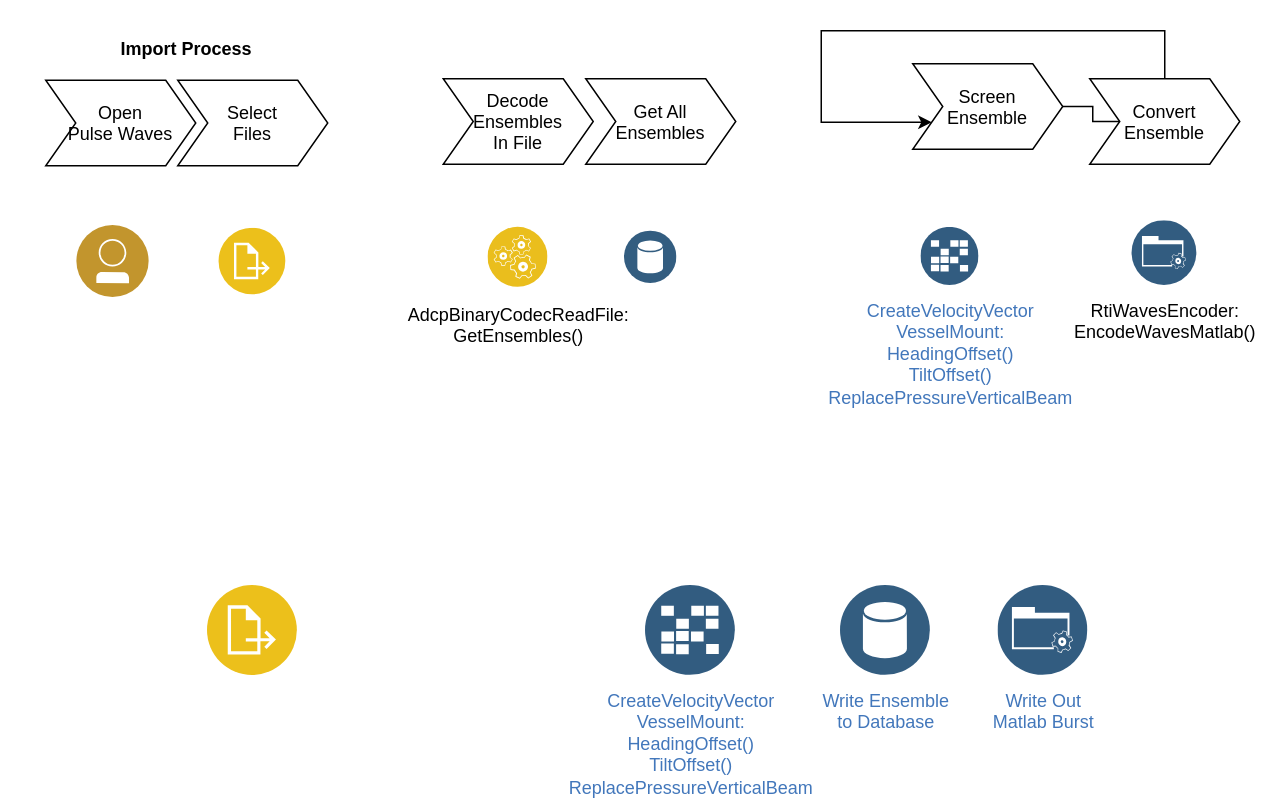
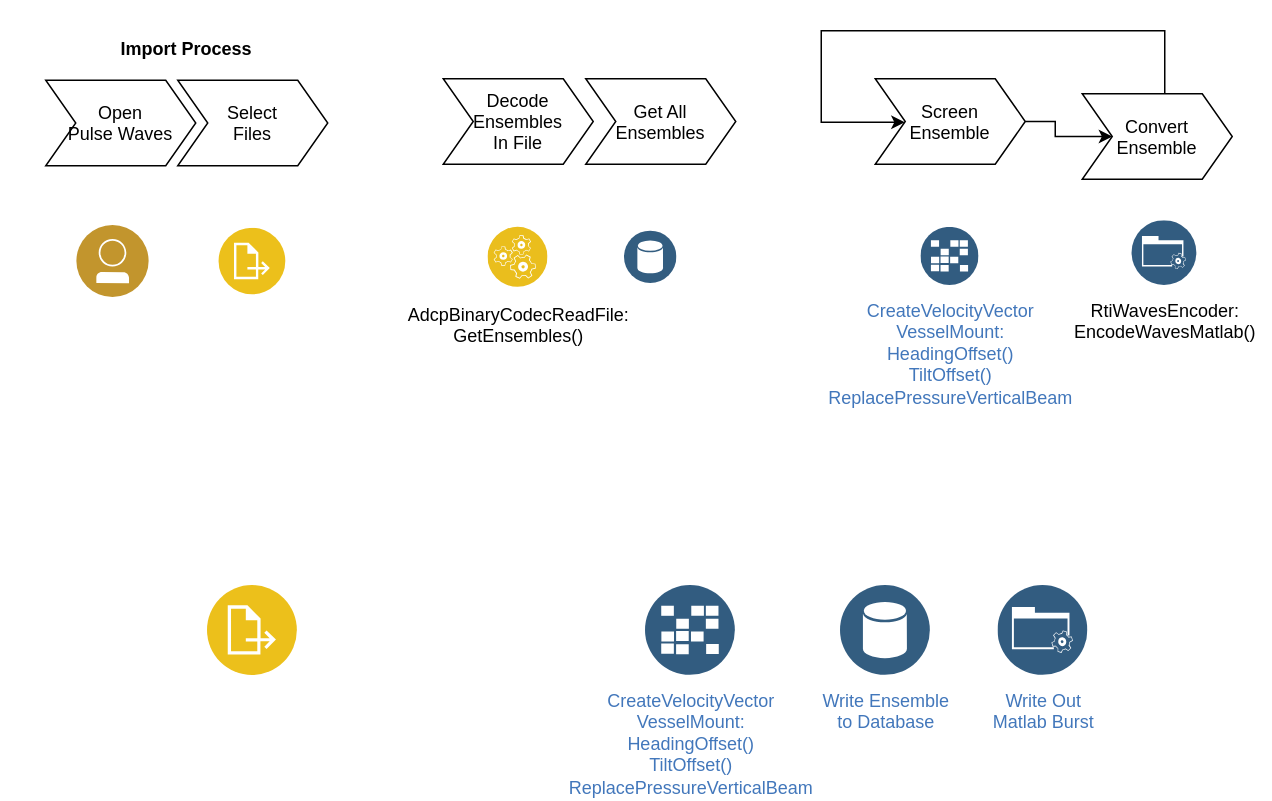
(988, 107) -> (950, 122)
(1165, 122) -> (1157, 137)
